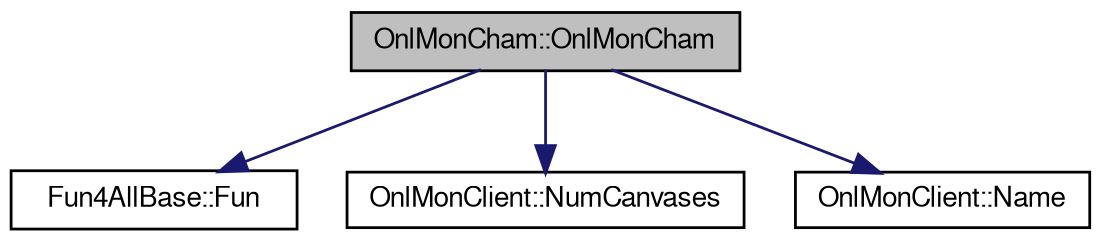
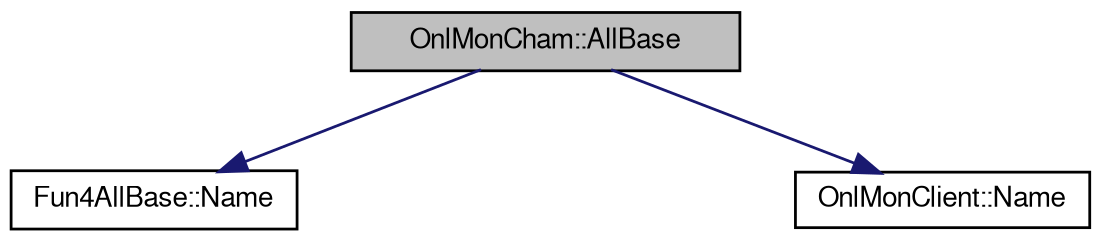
(546, 42) -> (546, 42)
(154, 200) -> (154, 200)
(546, 200) -> none
